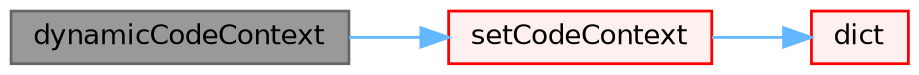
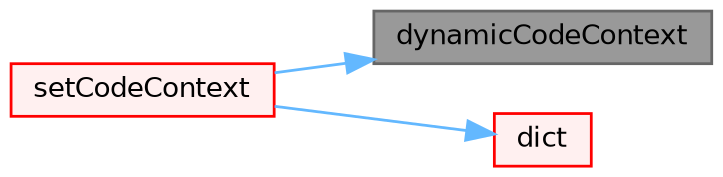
(385, 37) -> (310, 68)
